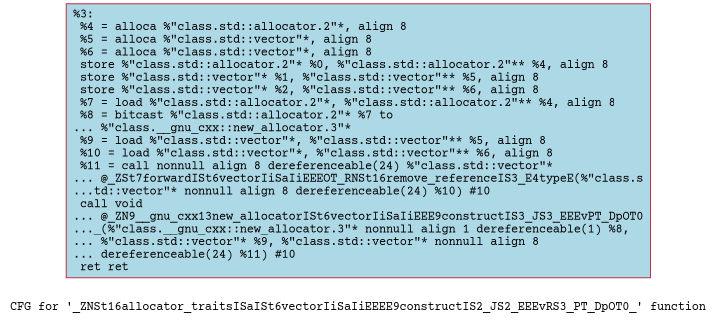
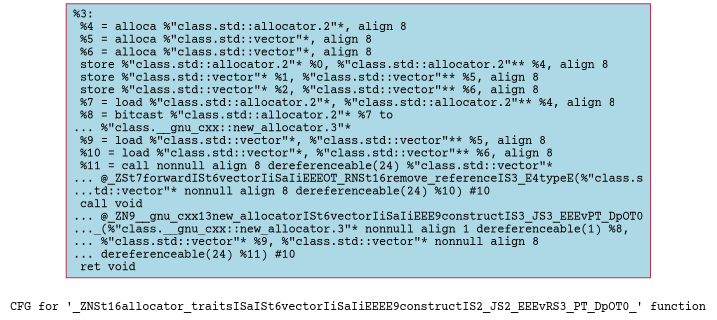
(101, 267) -> (105, 267)
